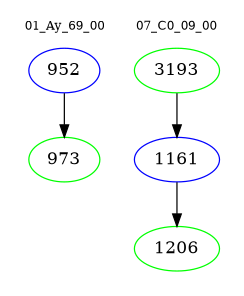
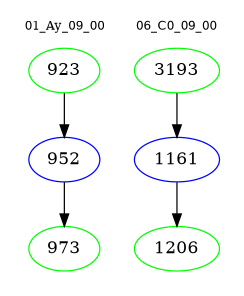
(65, 27) -> (65, 27)
(177, 27) -> (177, 27)
none -> (64, 71)
